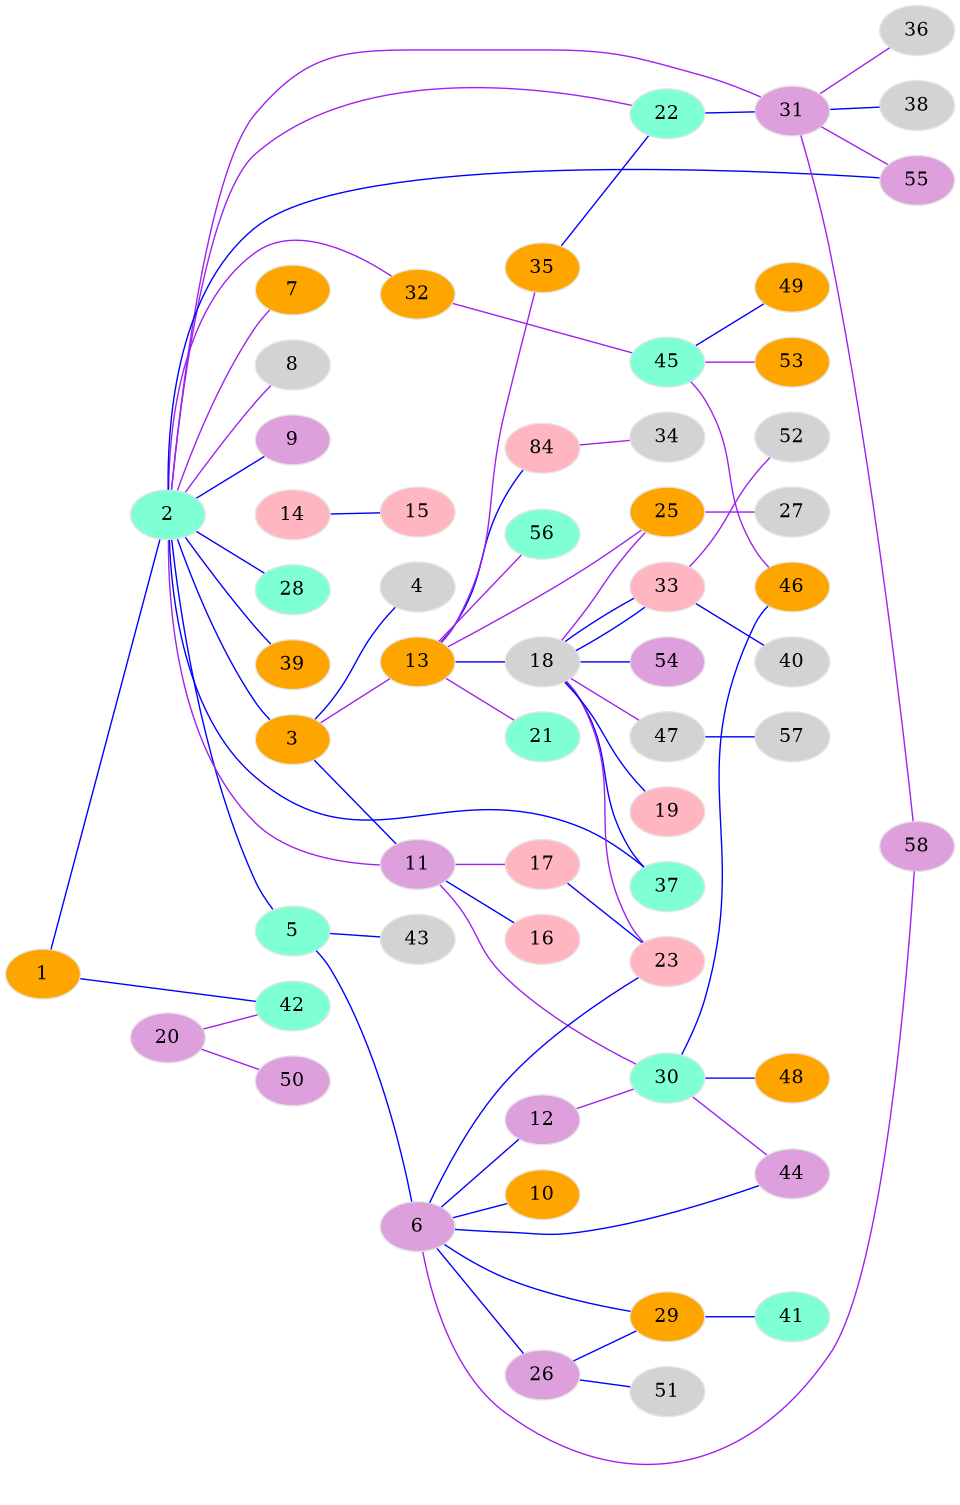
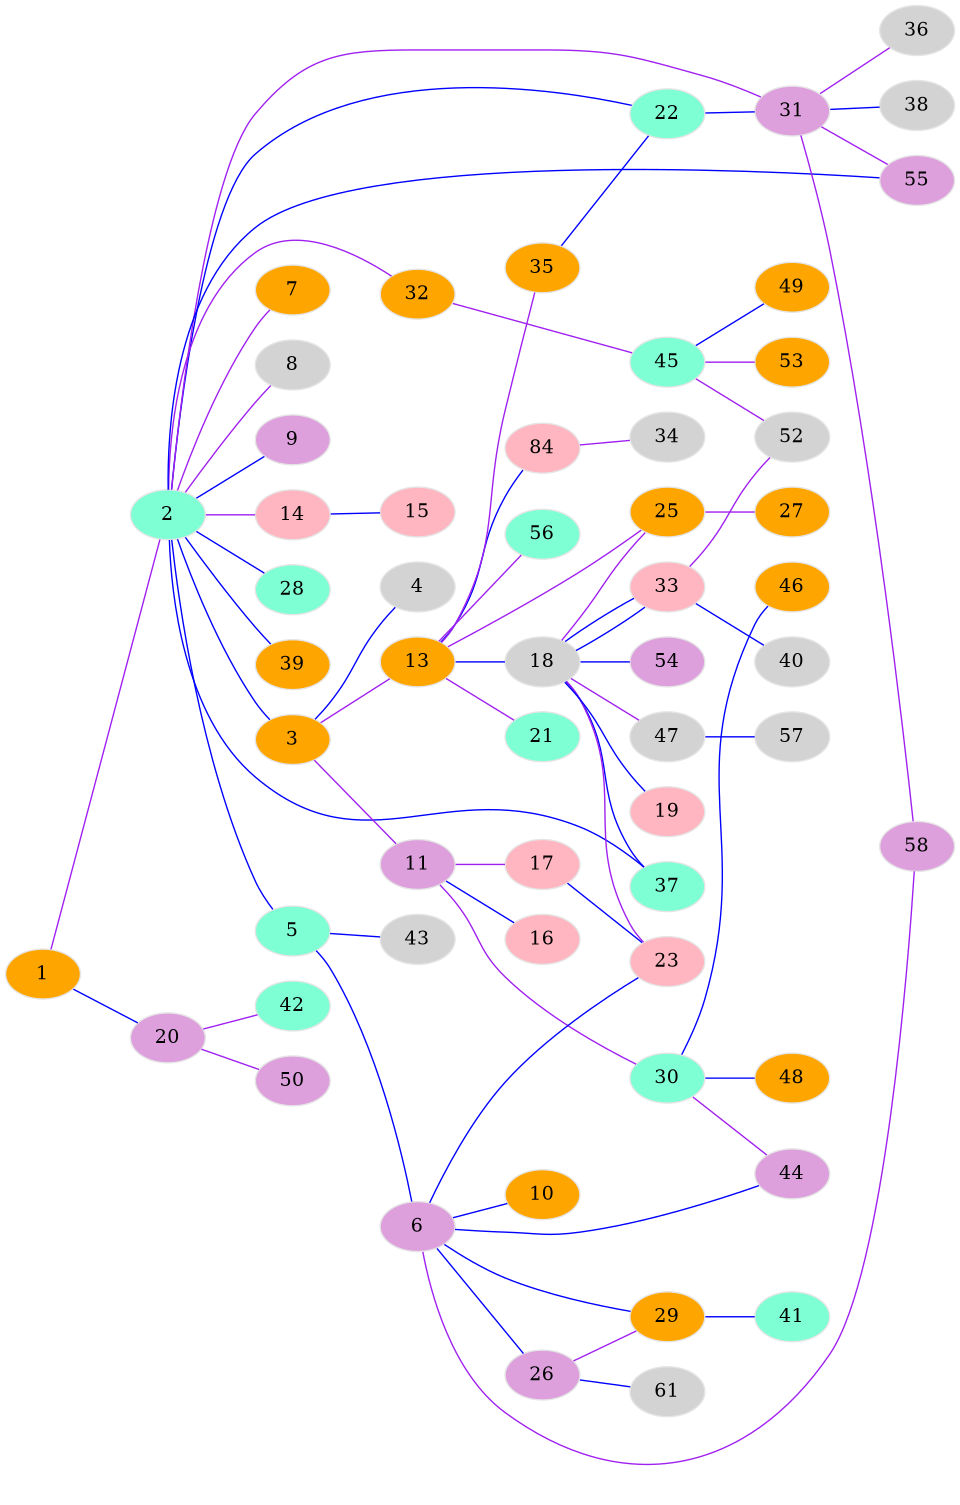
(273, 142) -> (273, 142)
(730, 475) -> (730, 400)
(792, 512) -> (792, 512)
(192, 713) -> (231, 515)
(105, 744) -> (105, 744)
(355, 802) -> (355, 802)
(168, 990) -> (106, 1006)
(543, 1120) -> none
(605, 1346) -> (605, 1346)
(667, 1392) -> (667, 1392)
